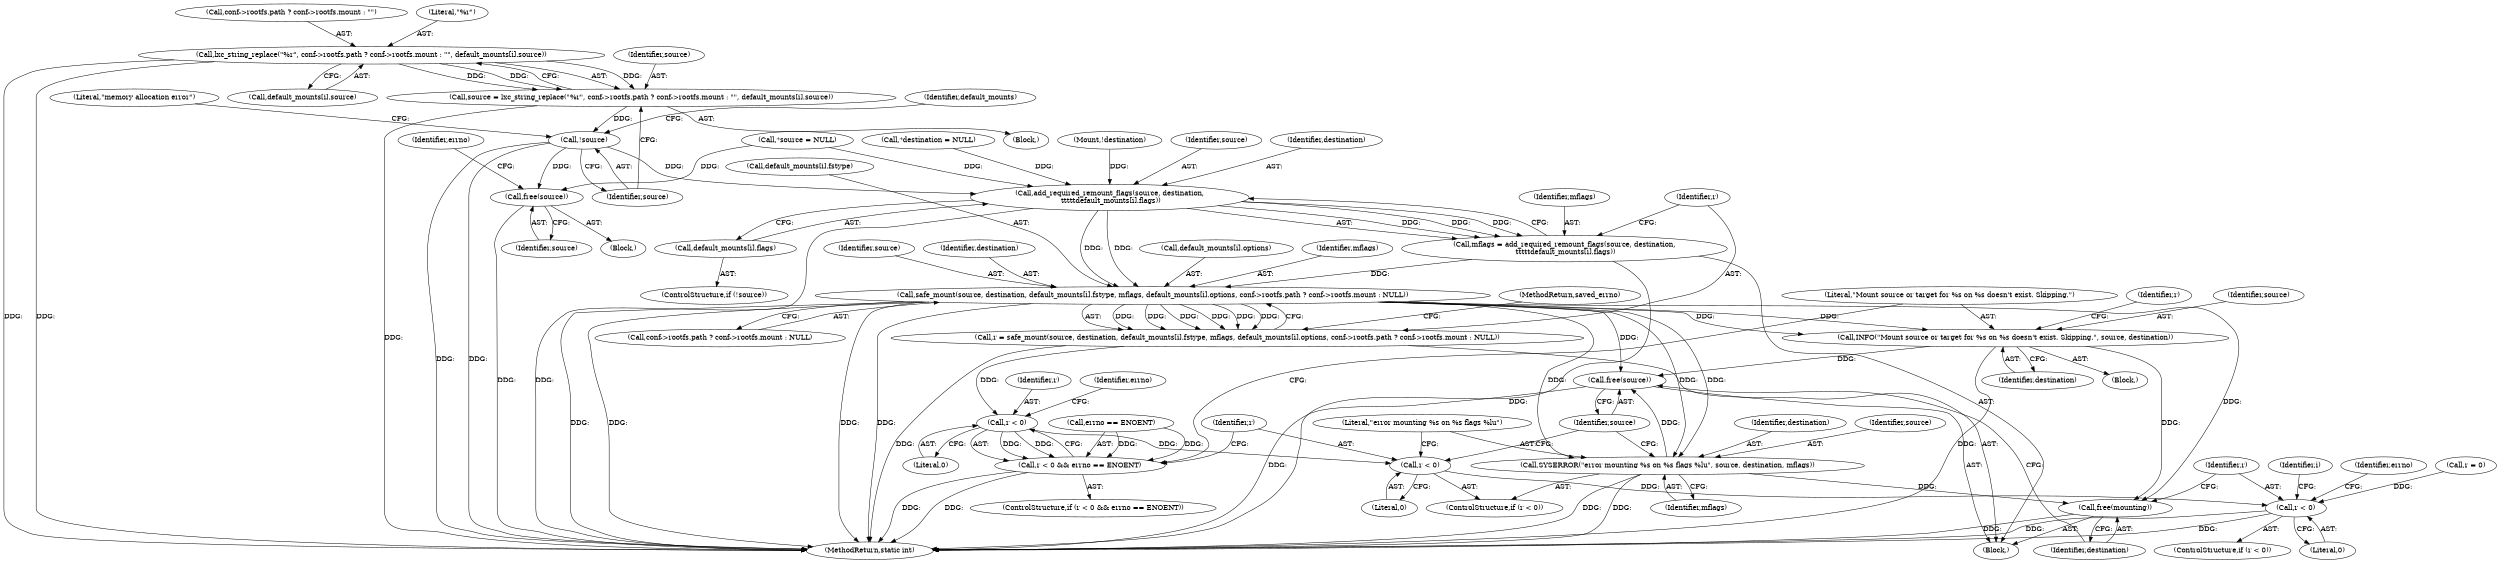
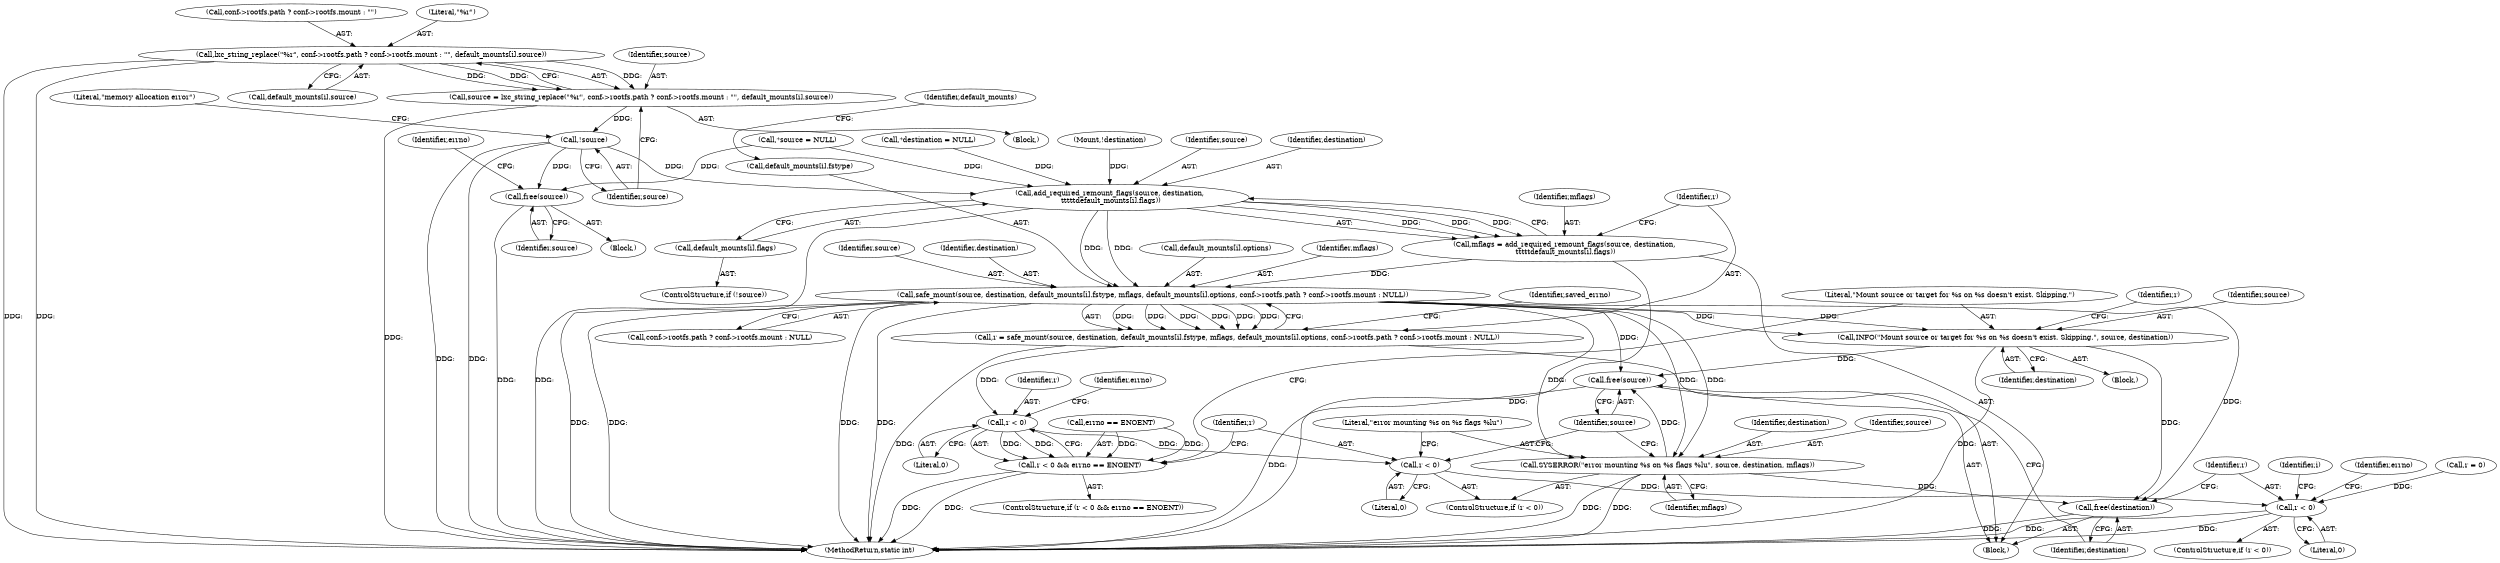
(766, 107) -> (811, 119)
(1570, 296) -> (1570, 296)
(2115, 508) -> (2115, 508)
